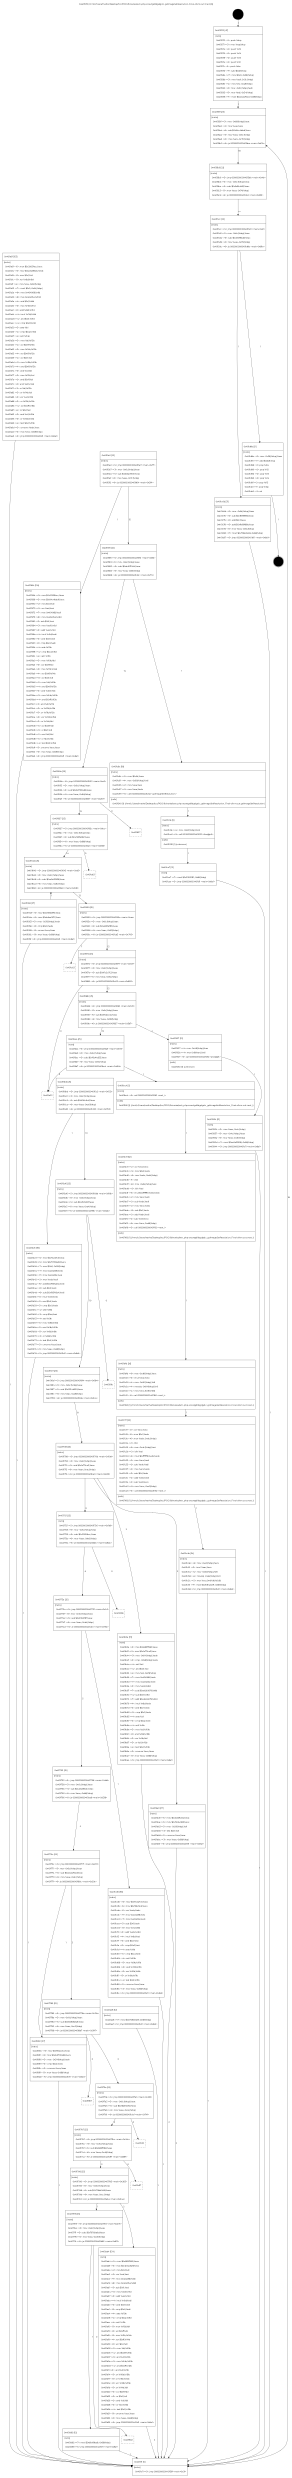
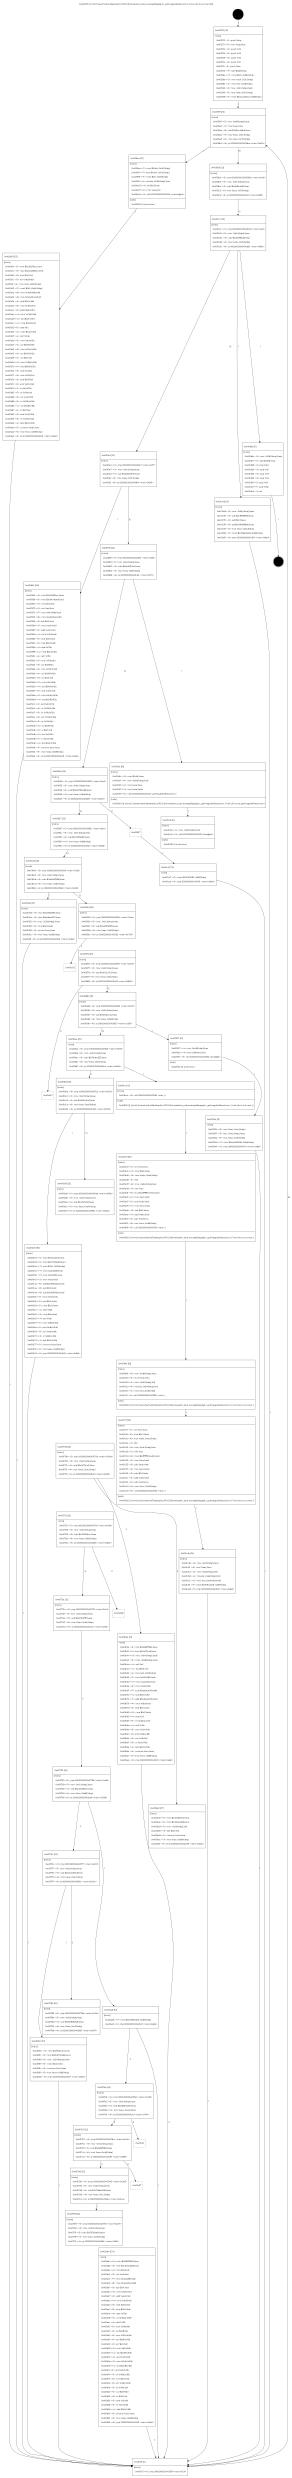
none -> (157, 182)
none -> (184, 350)
(188, 855) -> (157, 850)
(90, 875) -> none
(51, 897) -> (48, 895)
(107, 944) -> none
(55, 1077) -> (90, 1074)
(72, 1385) -> none
(108, 1385) -> none
(85, 1494) -> none
none -> (101, 1905)
(136, 1943) -> none
(106, 2058) -> (128, 2055)
(87, 2101) -> none
(175, 2153) -> none
(129, 2224) -> none
(91, 2440) -> none
(128, 2440) -> none
